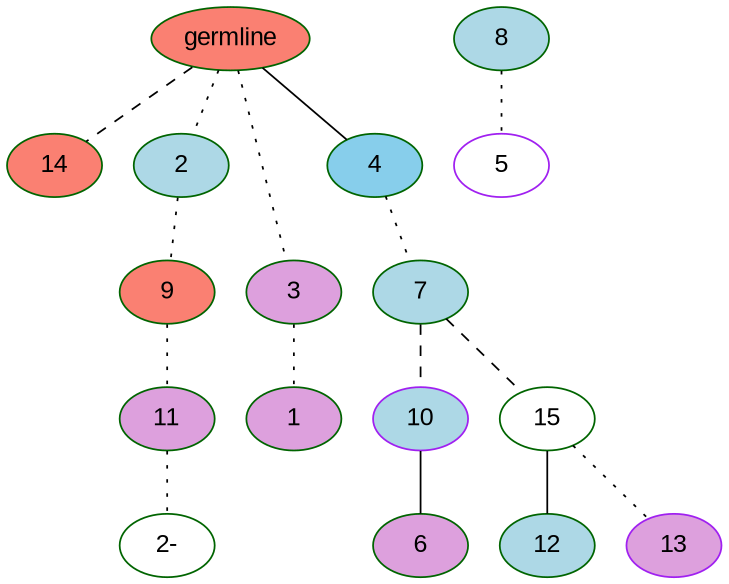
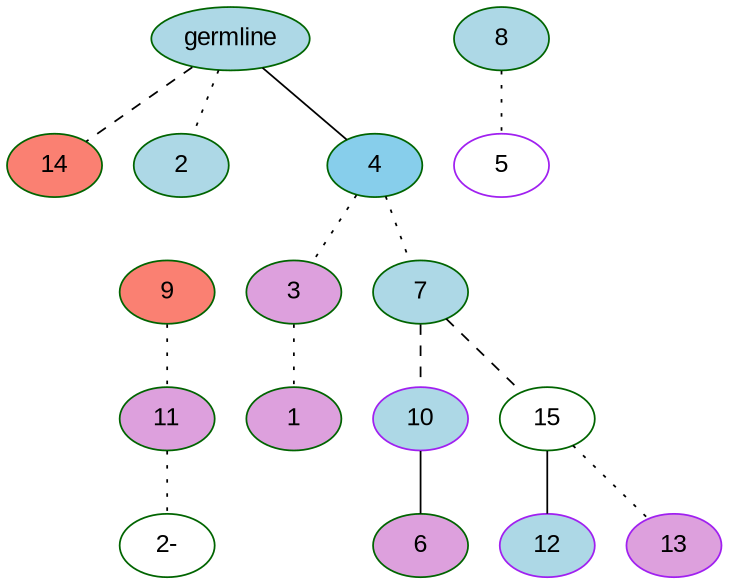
(231, 39) -> (231, 39)
(262, 165) -> (334, 229)
(174, 229) -> none
(547, 546) -> (547, 546)
